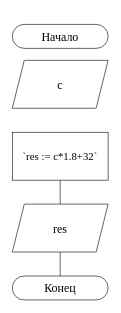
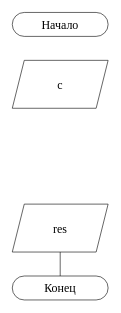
(60, 36) -> (60, 24)
(60, 156) -> none
(60, 192) -> none
